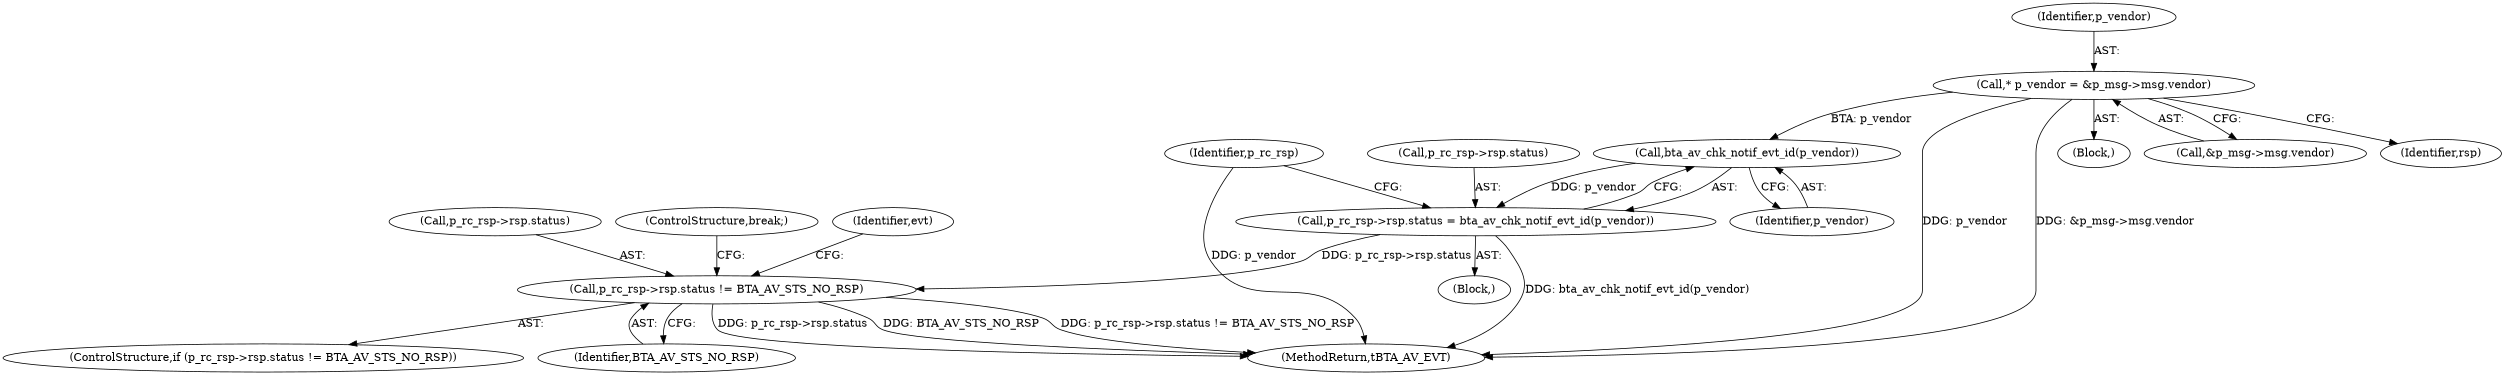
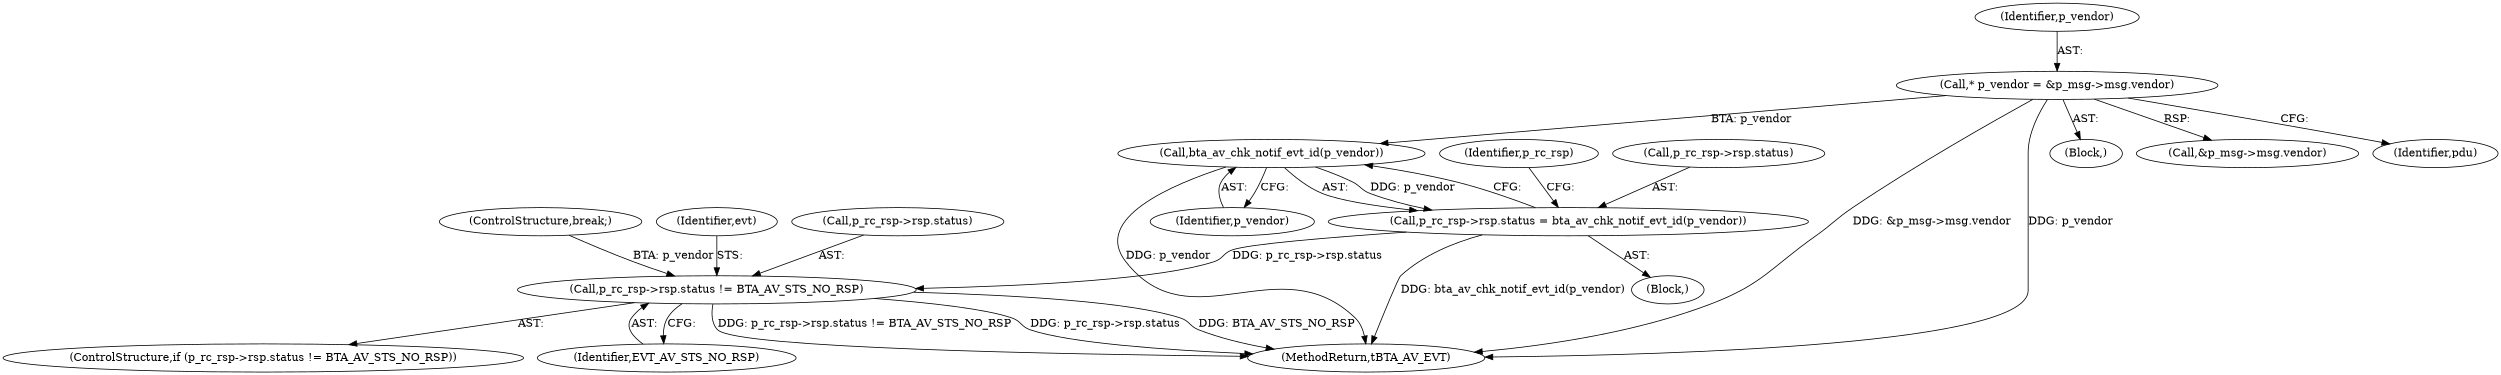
(2229, 119) -> (2179, 119)
(2160, 126) -> none
(2441, 154) -> (2435, 154)
(733, 256) -> (673, 256)
(832, 256) -> (732, 256)
(1241, 286) -> (1170, 292)
(667, 358) -> (667, 358)
